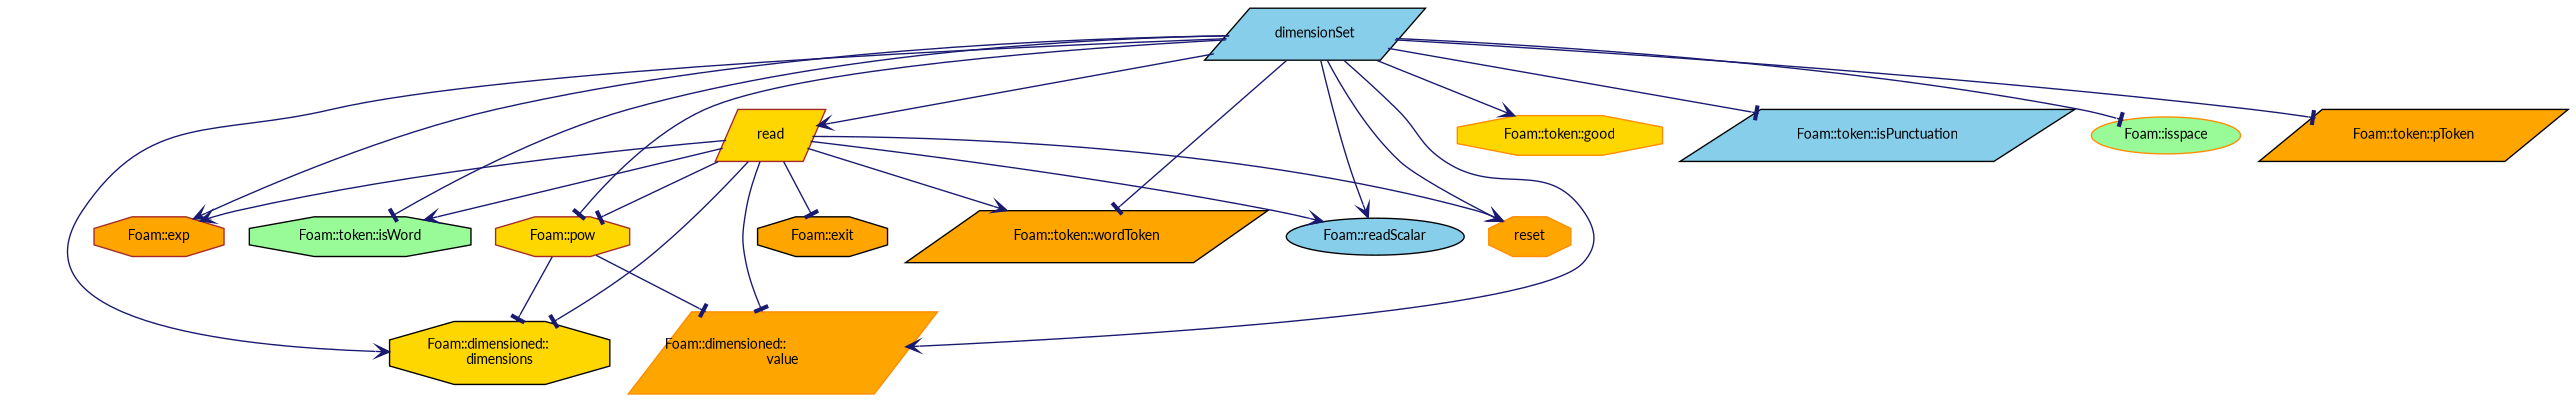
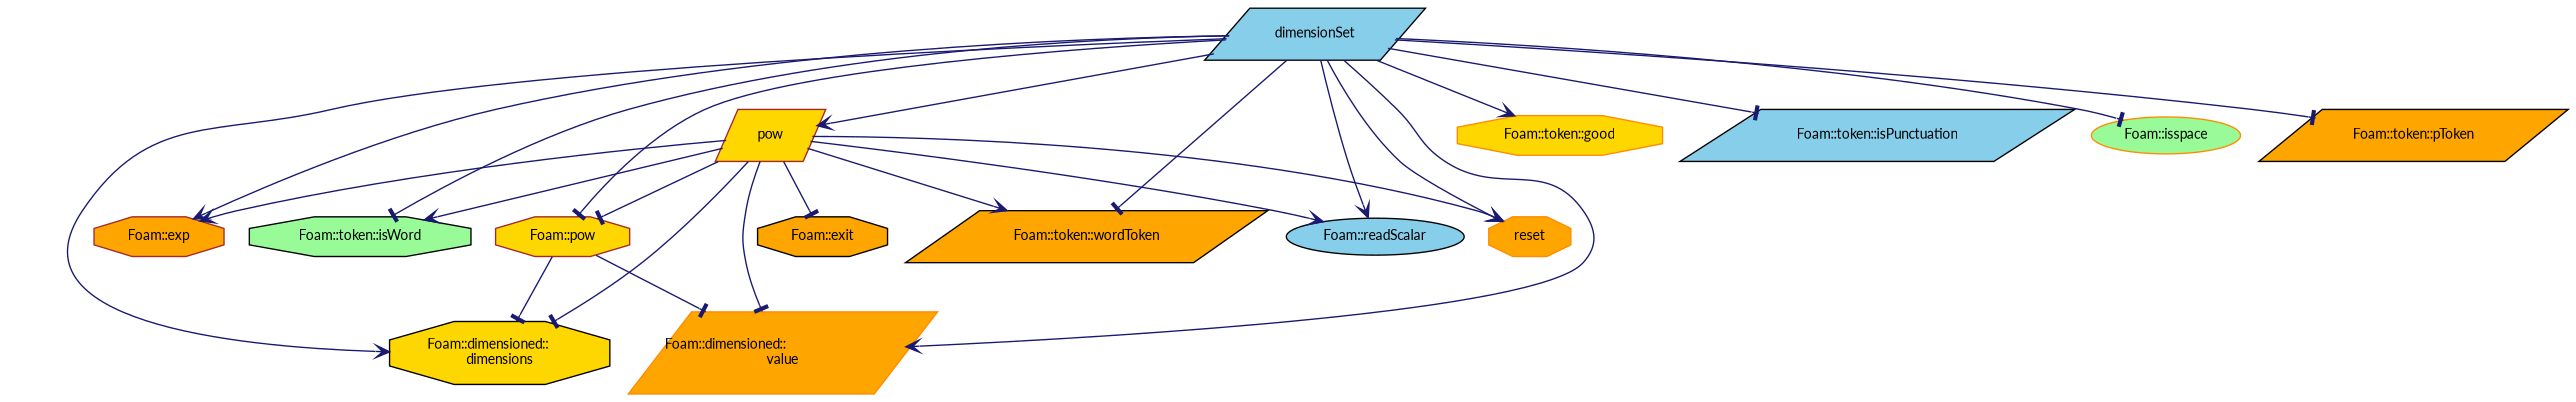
(771, 135) -> (771, 135)
